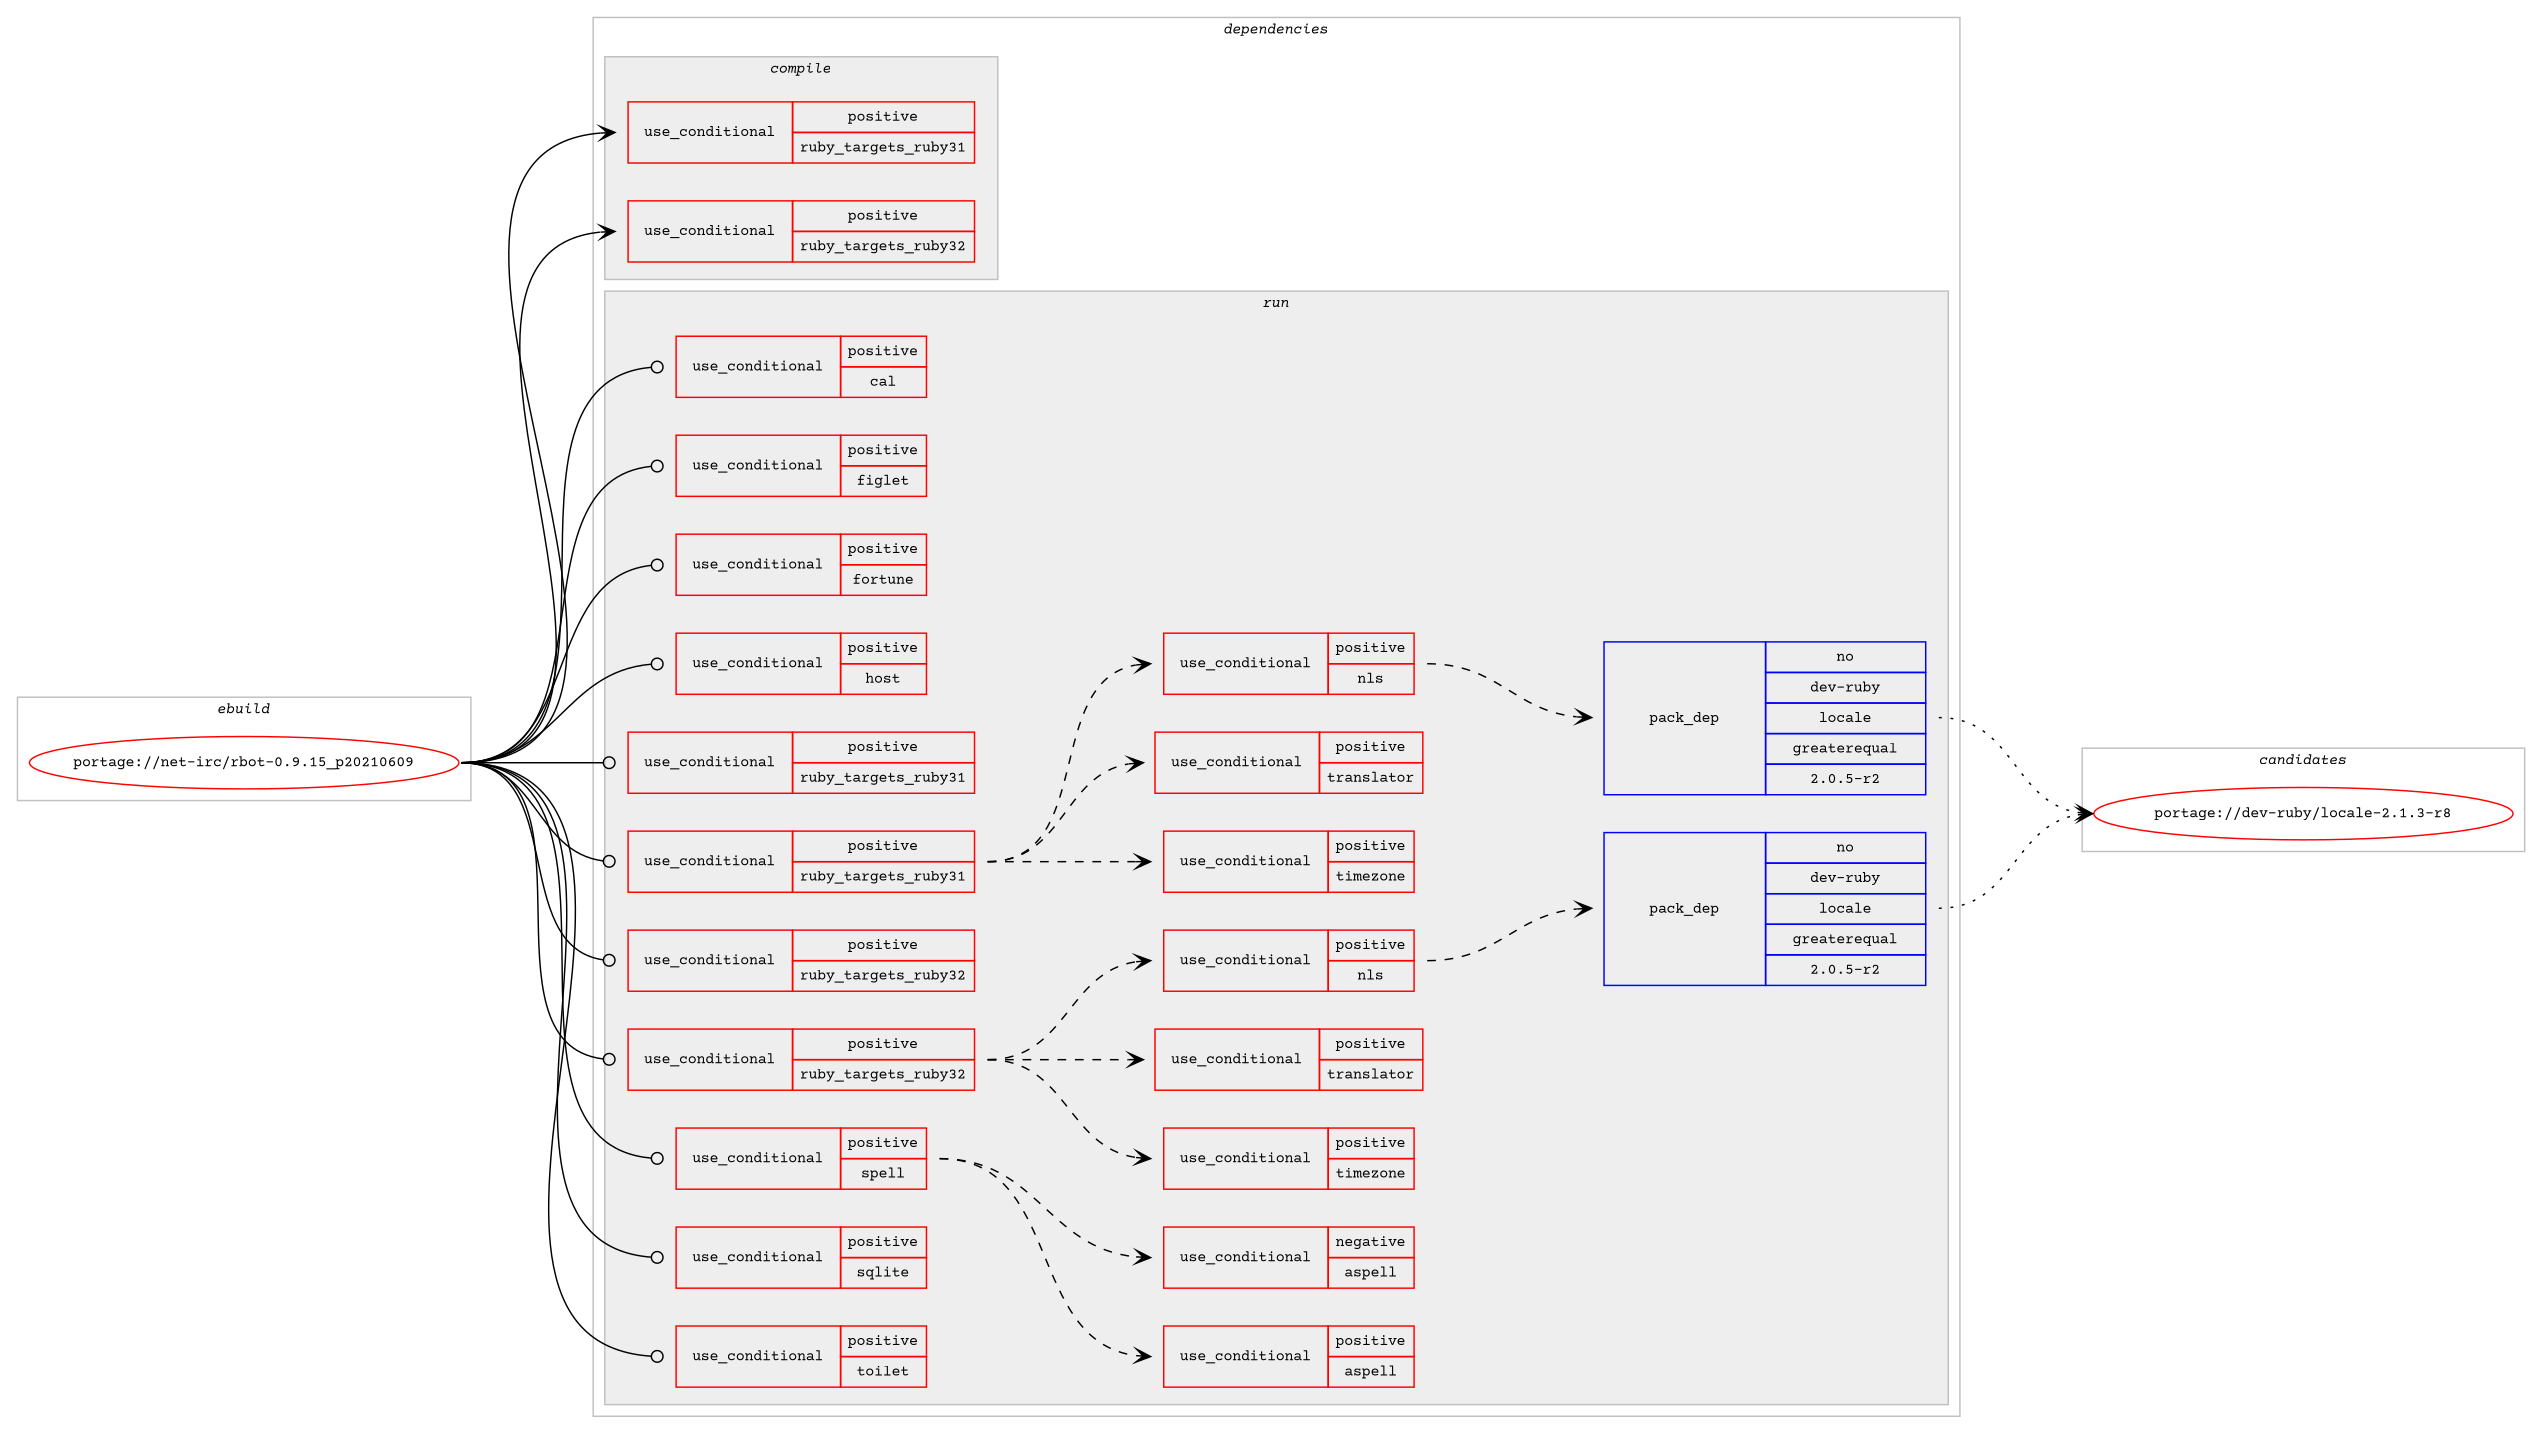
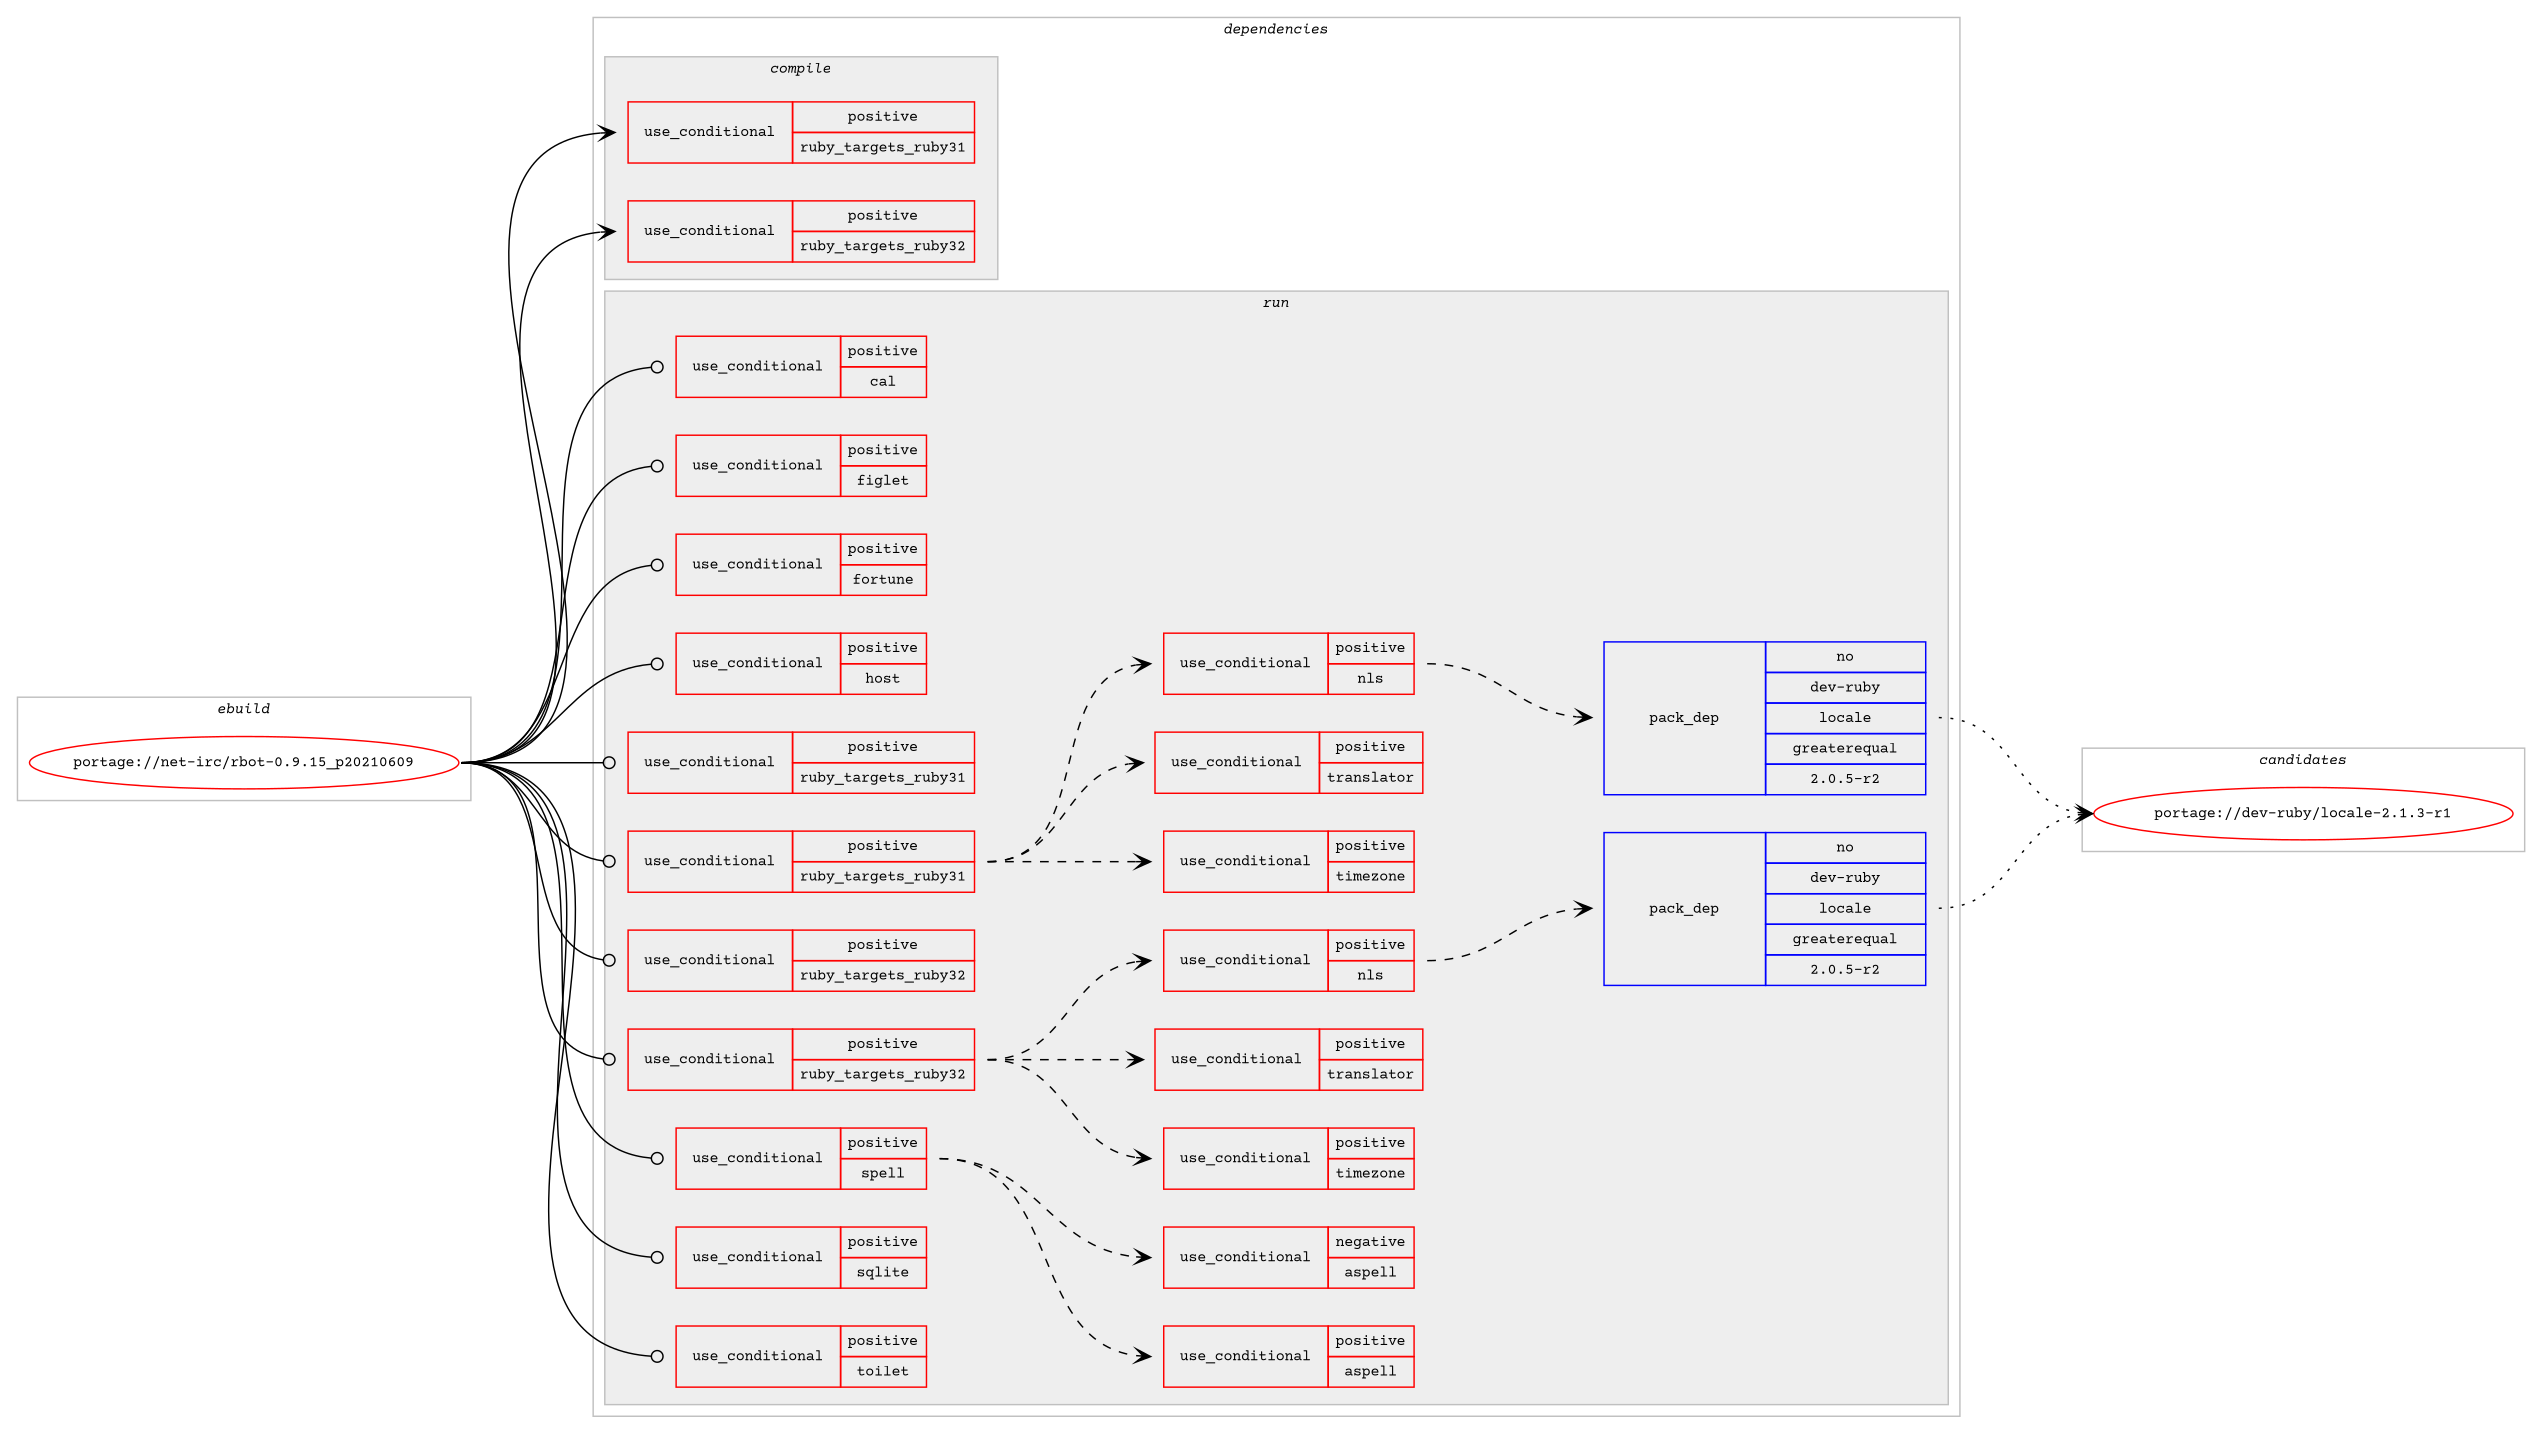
(2303, 814) -> (2303, 814)
